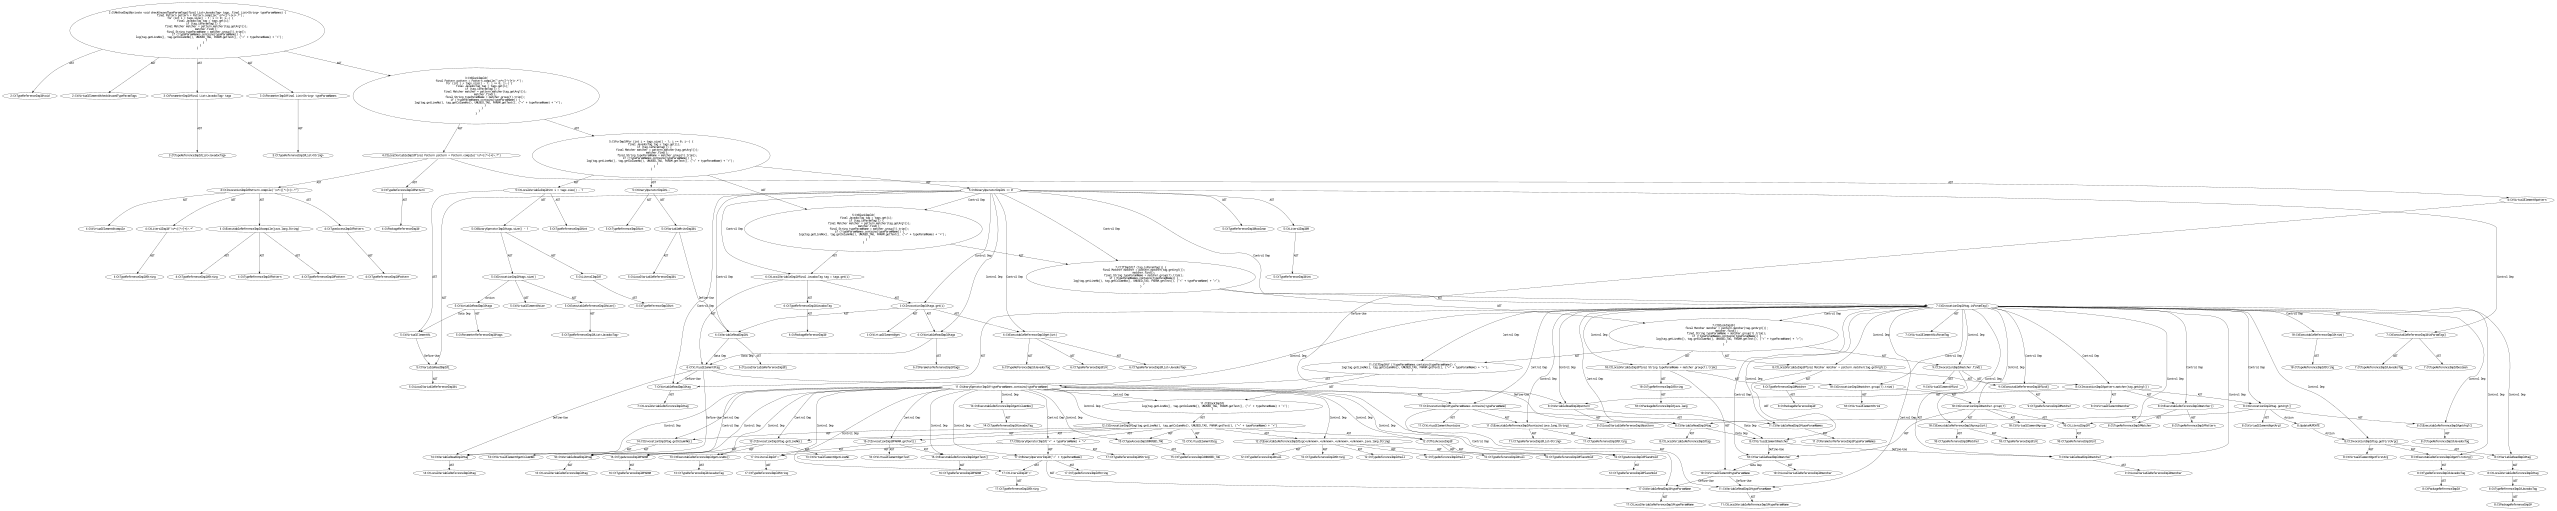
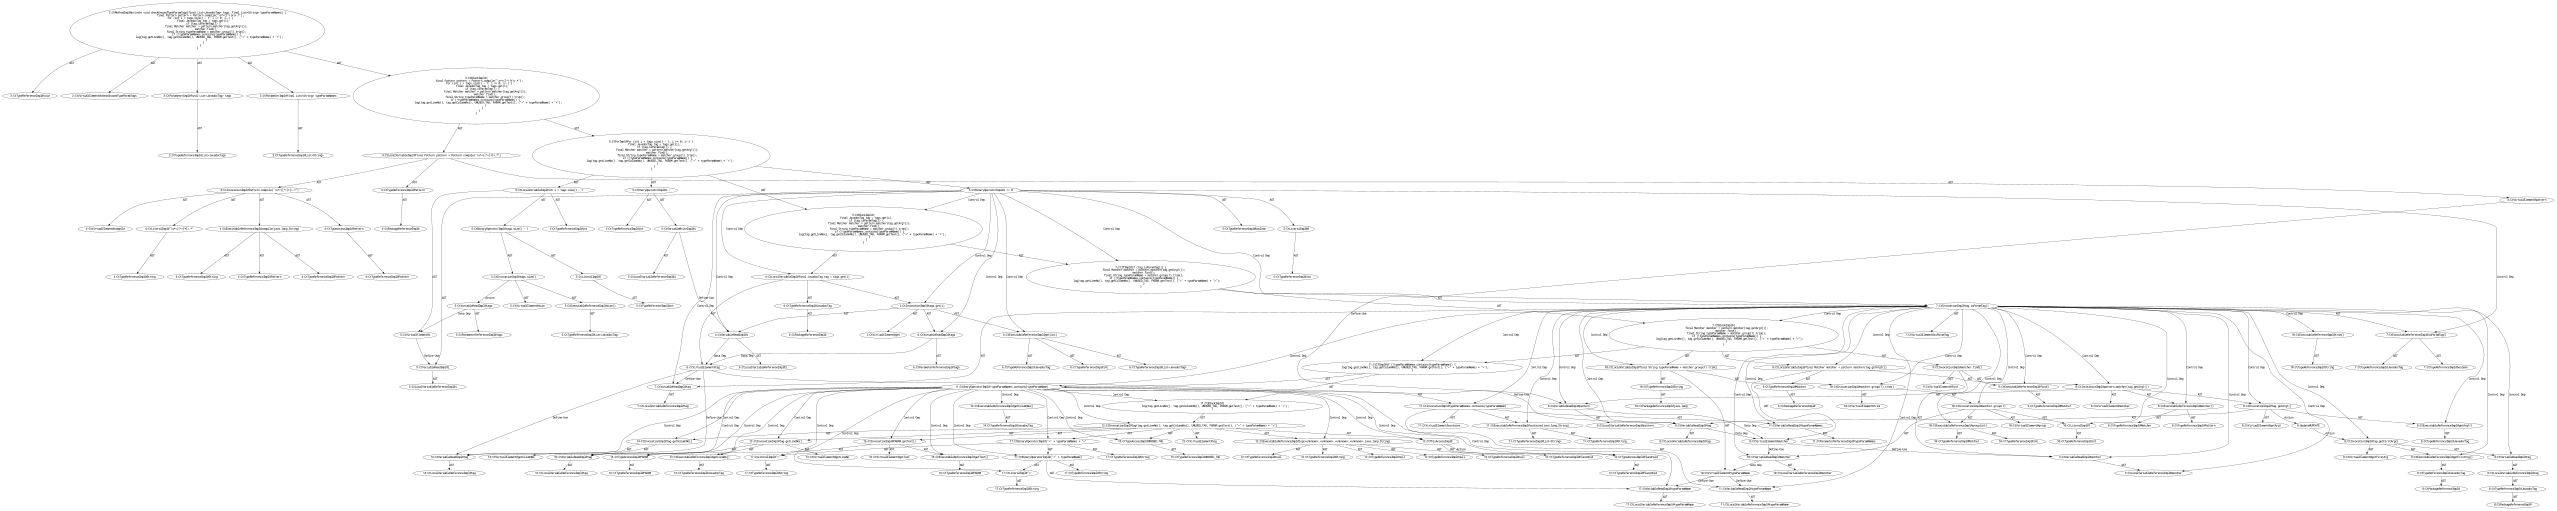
(1967, 336) -> (2251, 351)
(1461, 449) -> (1461, 449)
